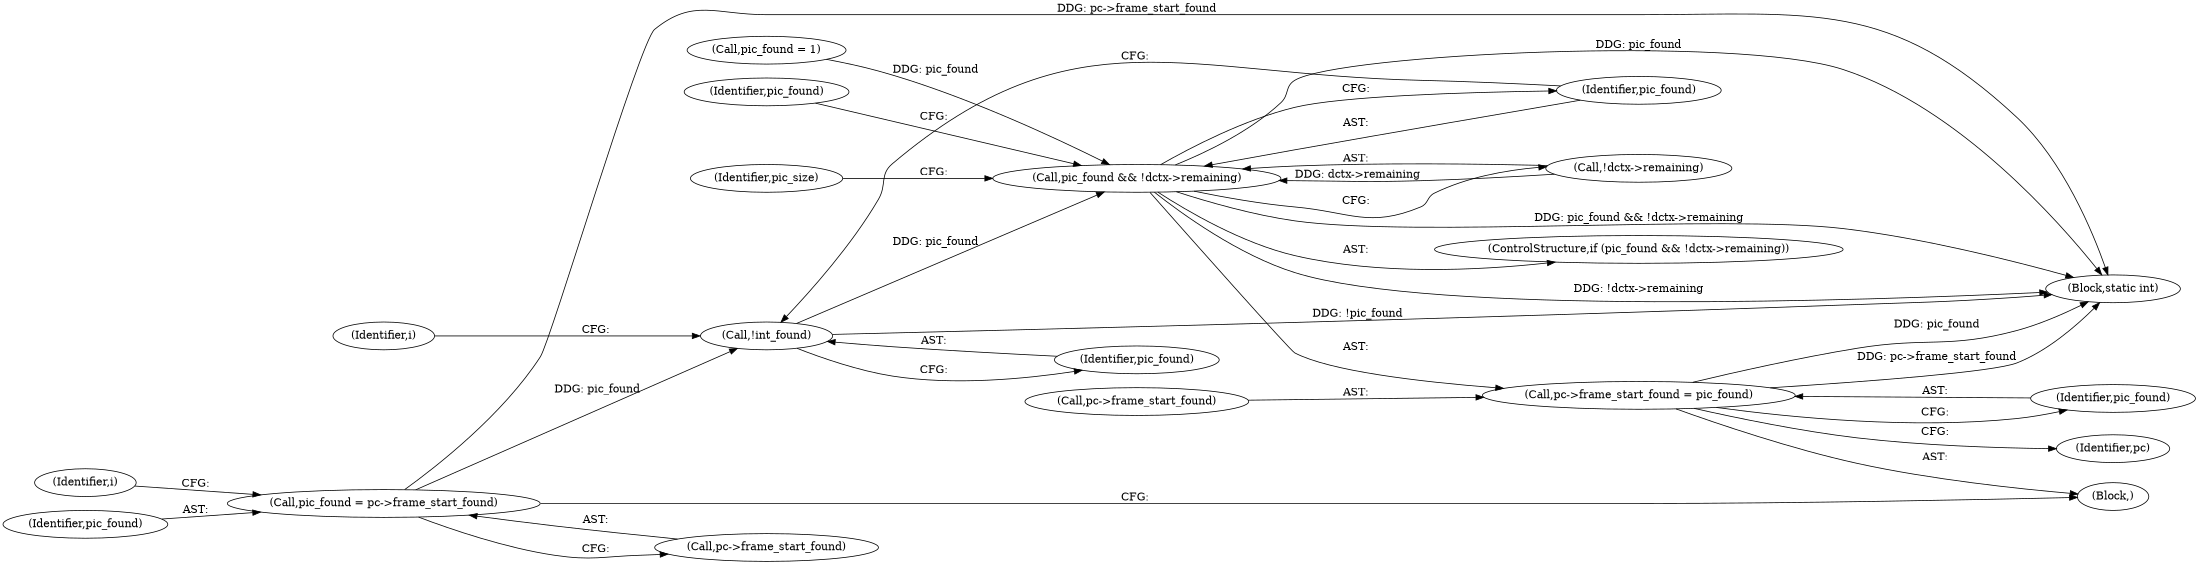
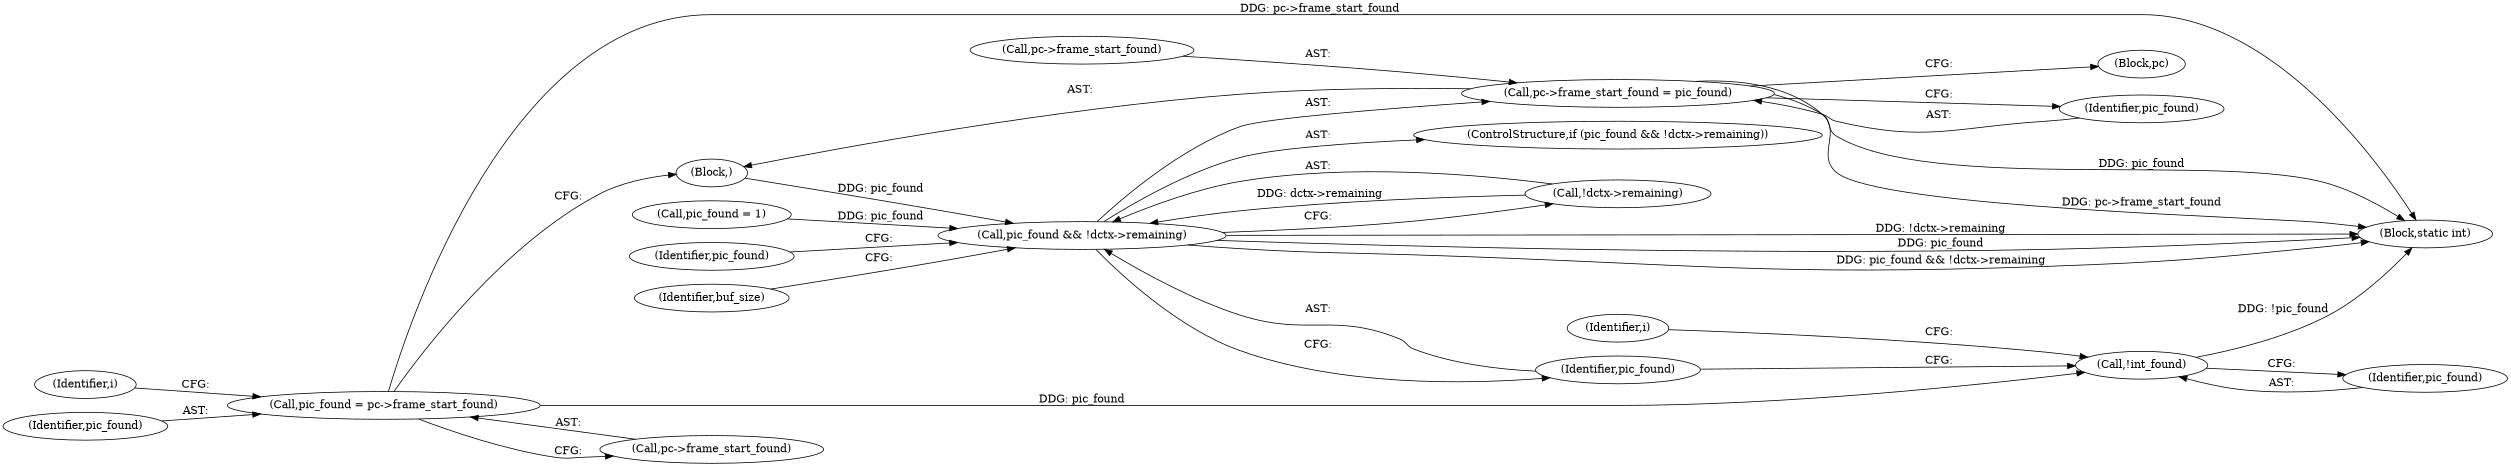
(767, 178) -> (712, 298)
(947, 259) -> (875, 200)
(2113, 449) -> (2142, 64)
